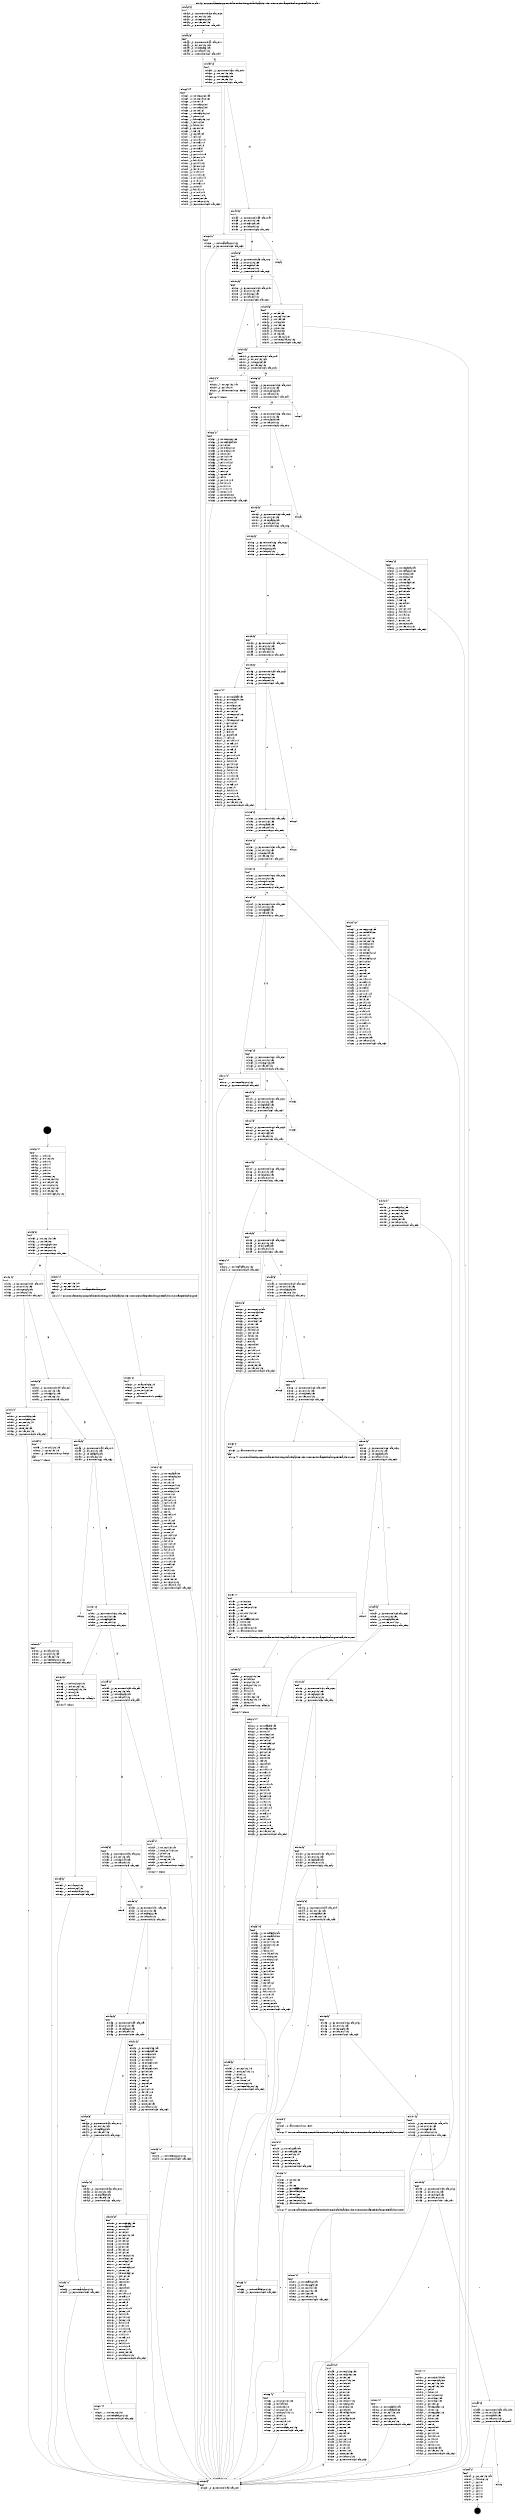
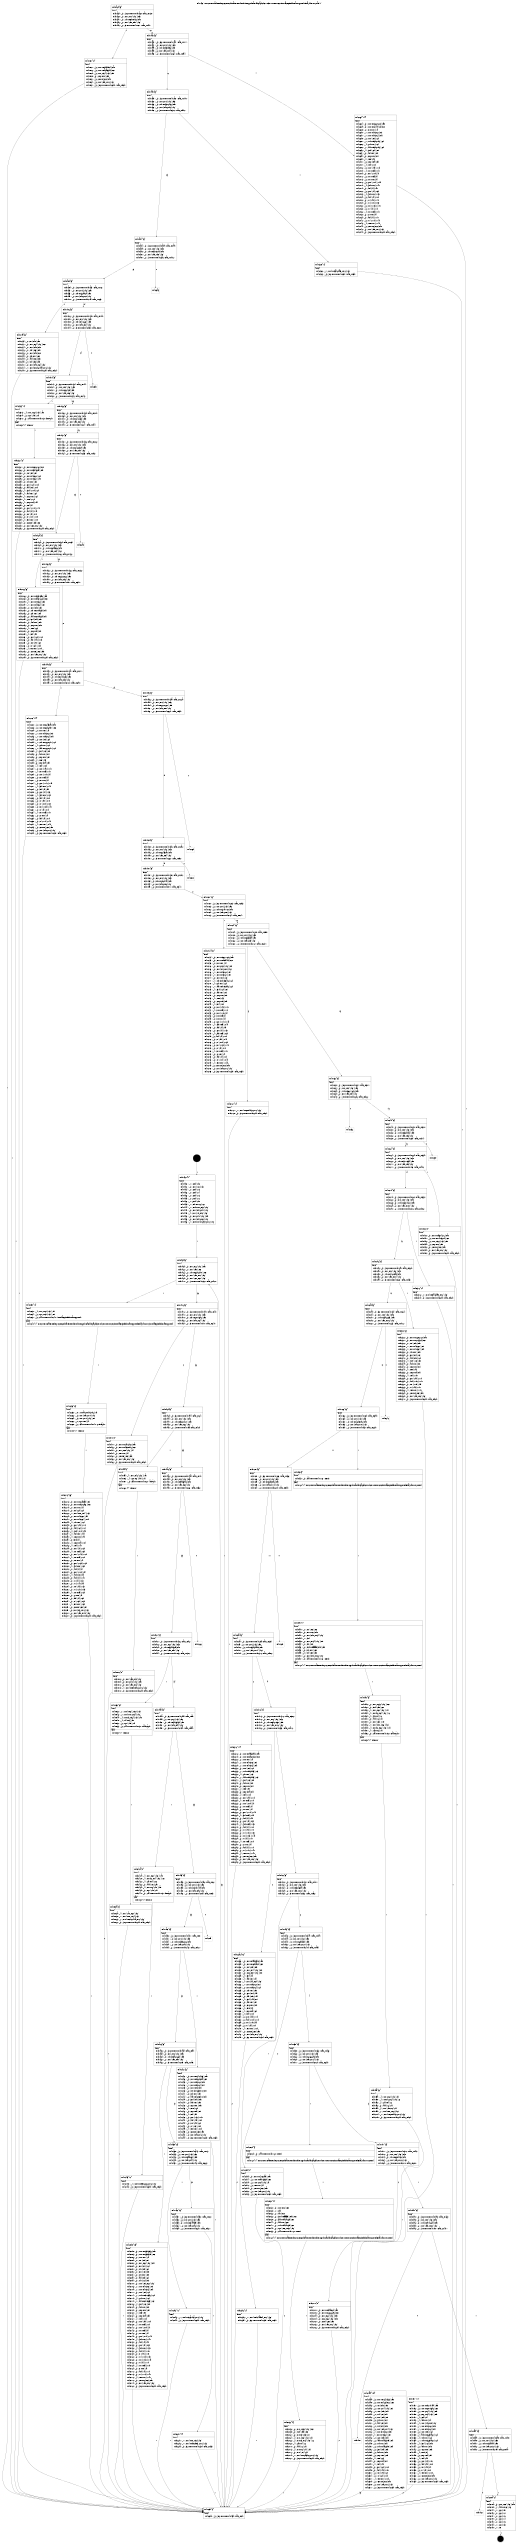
none -> (120, 43)
(299, 417) -> none
